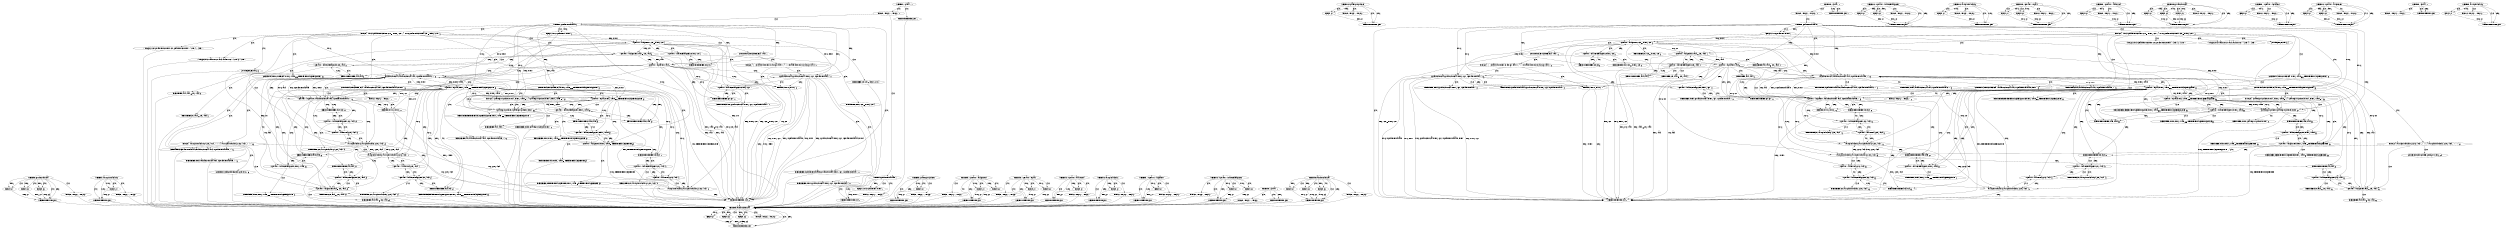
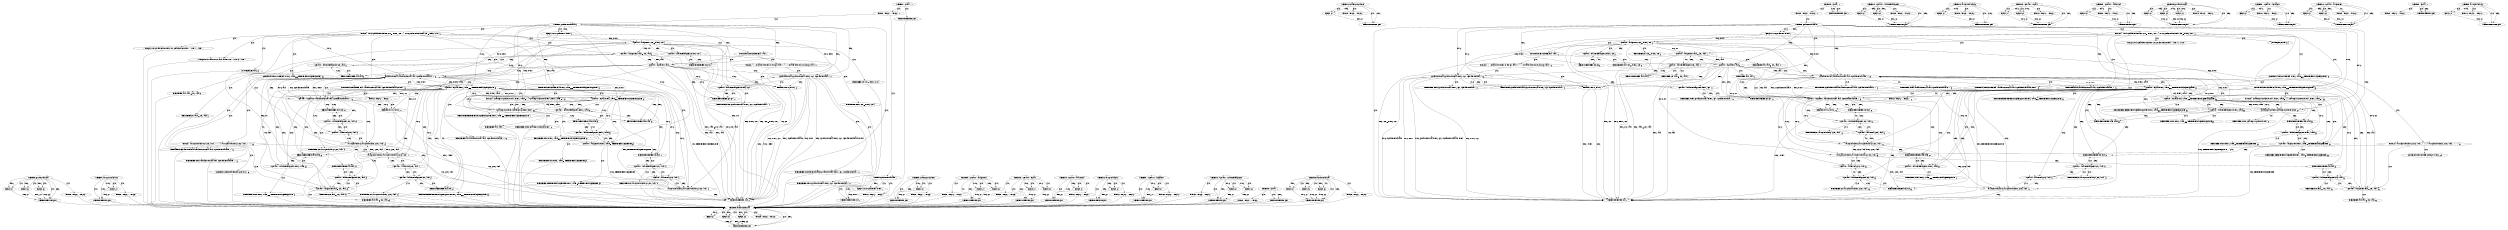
(2232, 43) -> none
